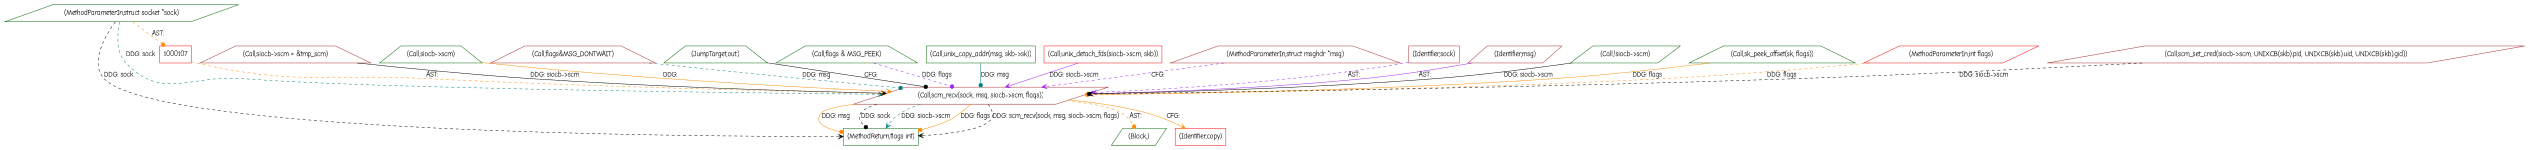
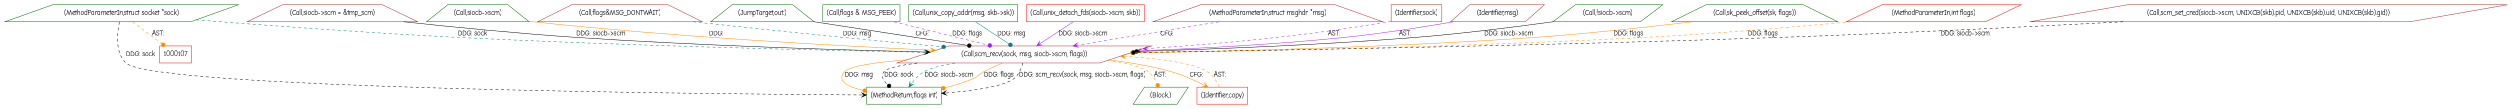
(847, 54) -> (861, 13)
(536, 83) -> (1177, 62)
(1333, 85) -> (1346, 42)
